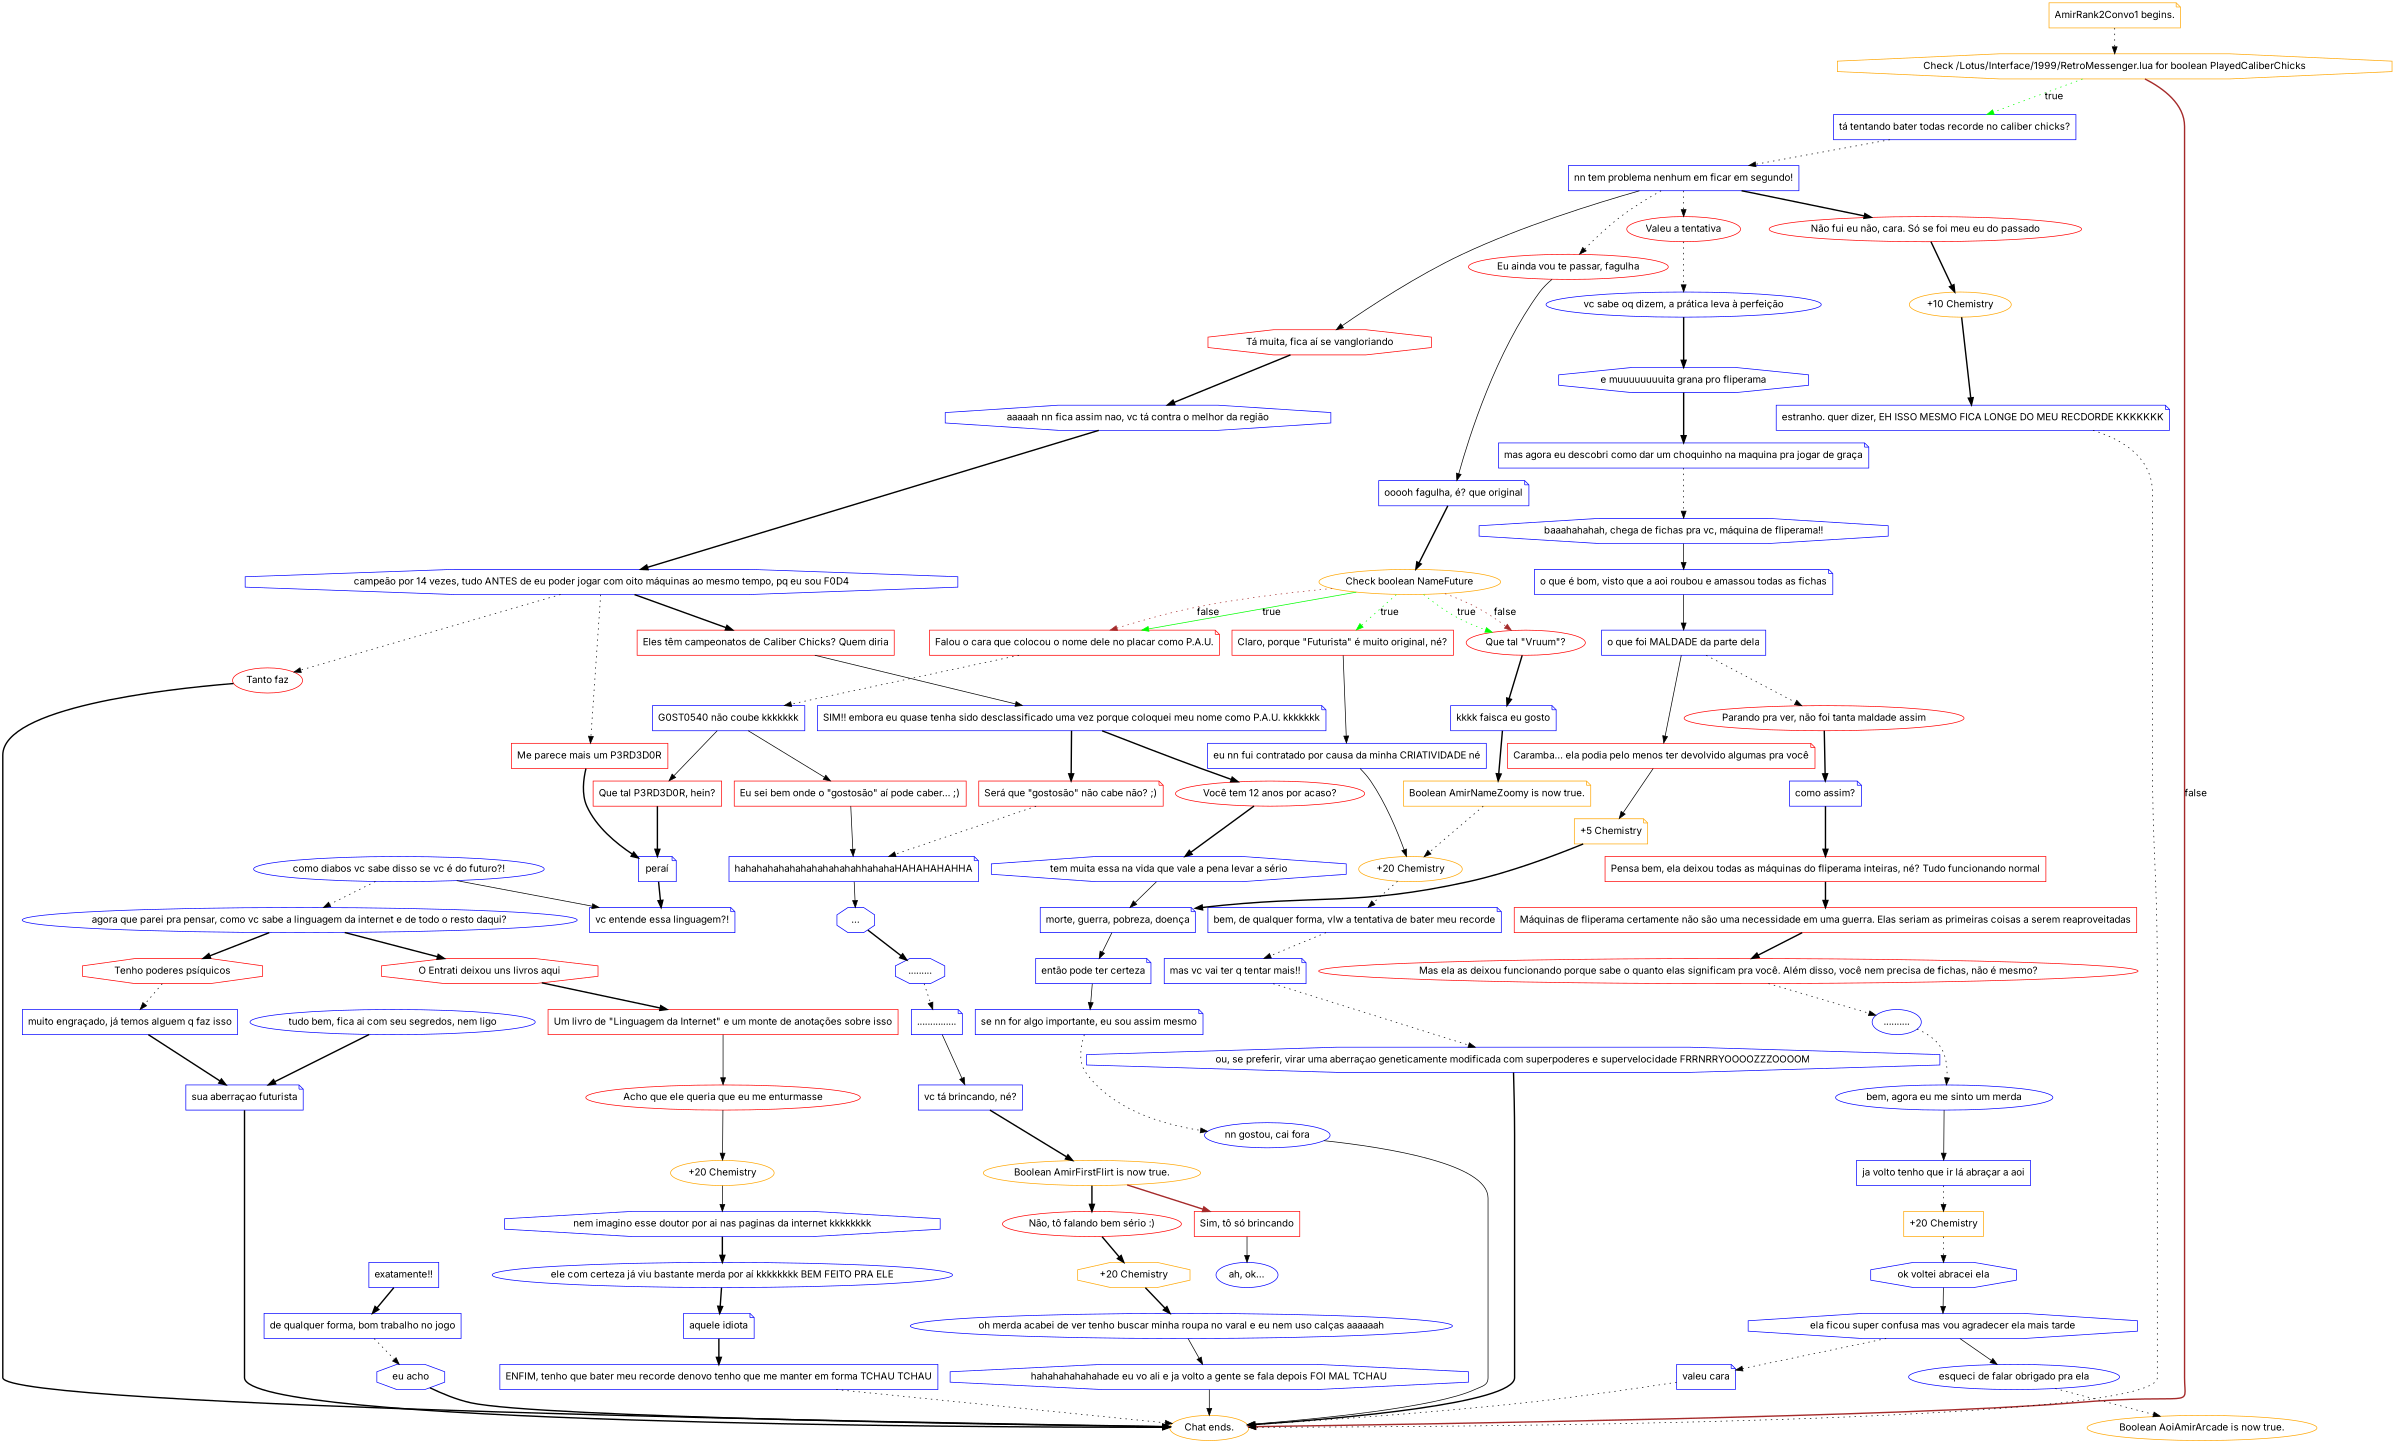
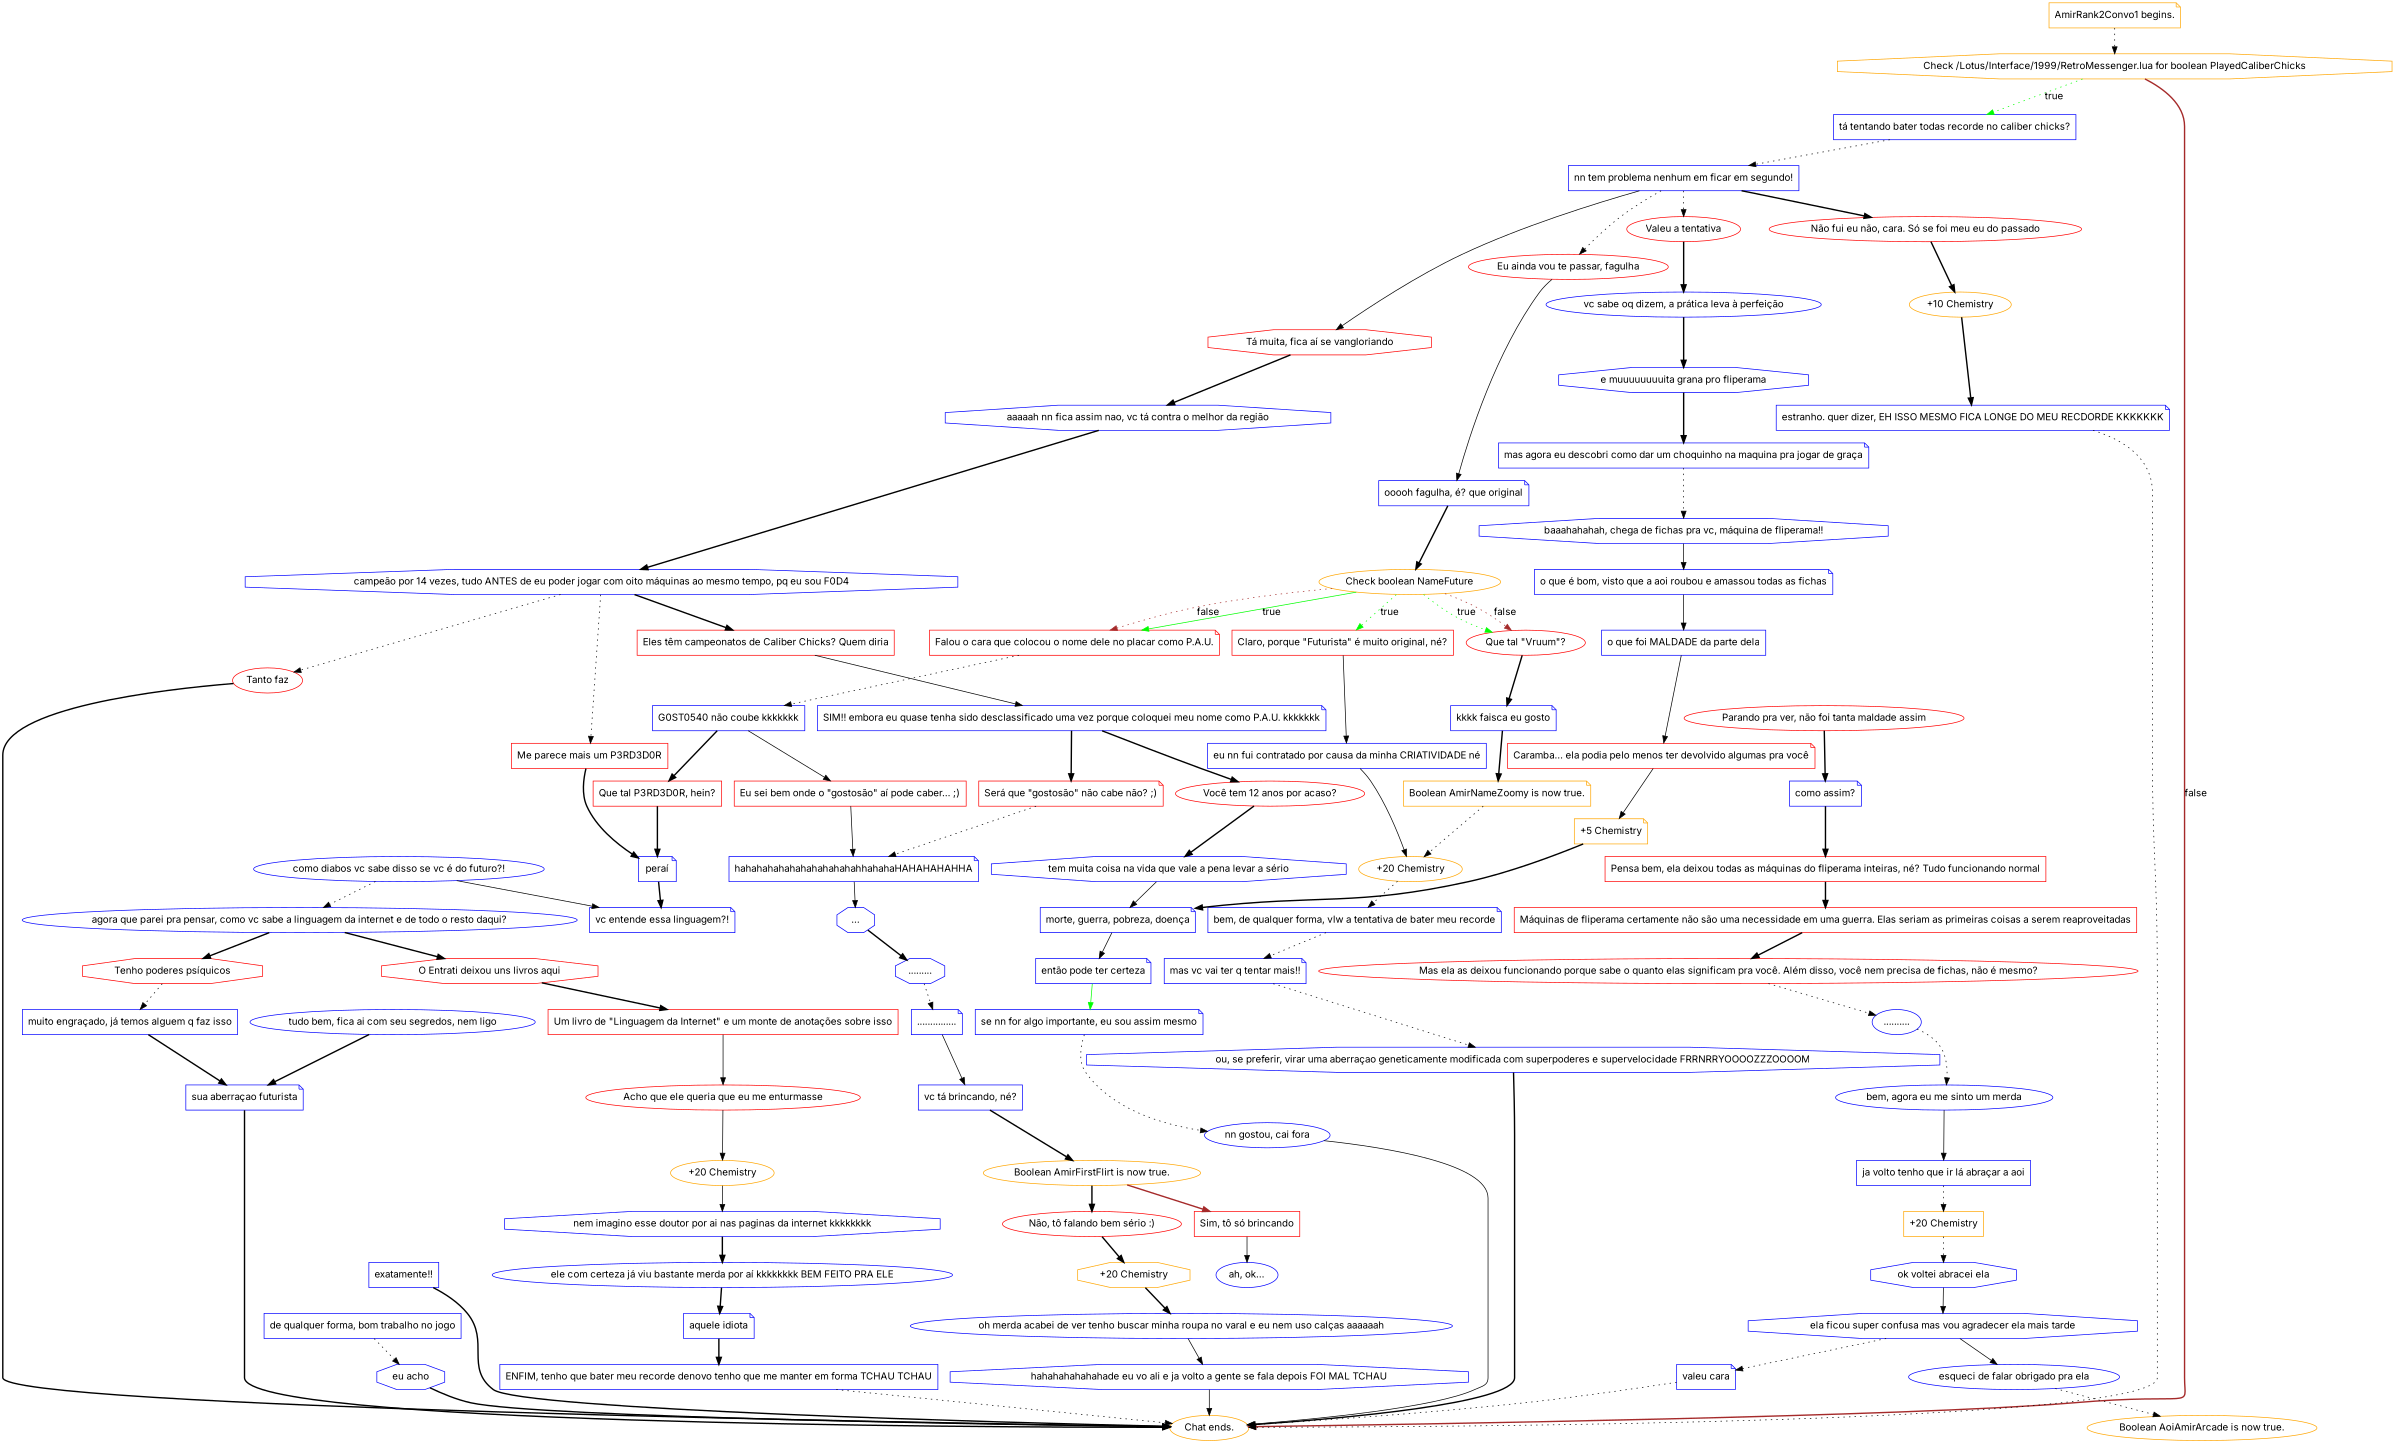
(1684, 263) -> (1684, 263)
(1751, 679) -> none
(696, 753) -> (696, 753)
(1169, 869) -> (1169, 869)
(1092, 993) -> (1092, 993)
(385, 1298) -> (764, 1413)
